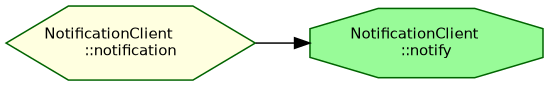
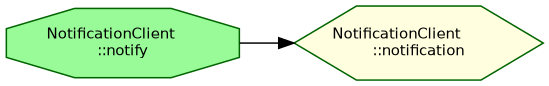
(275, 43) -> (259, 43)
